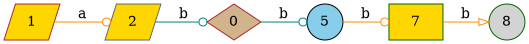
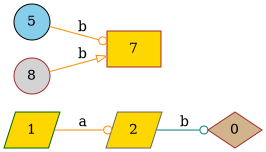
(32, 22) -> (32, 130)
(280, 22) -> none
(416, 22) -> (134, 49)
(461, 22) -> (73, 65)
(507, 22) -> (32, 76)
